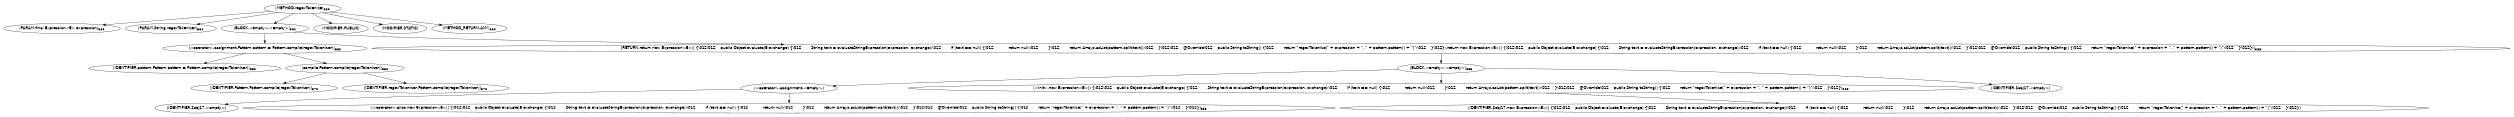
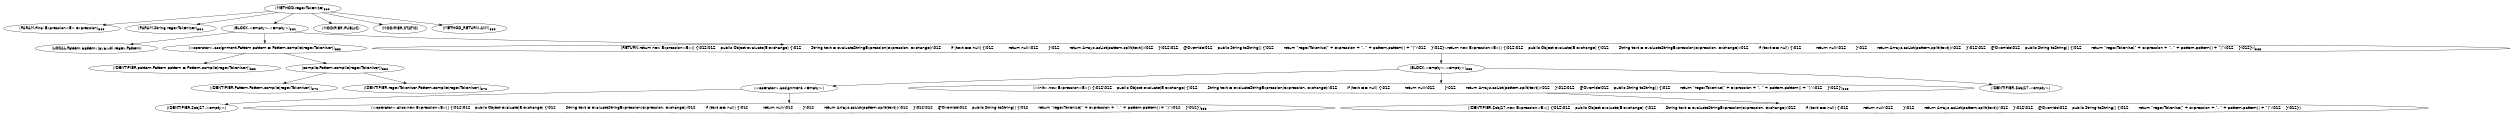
none -> (97, 48)
